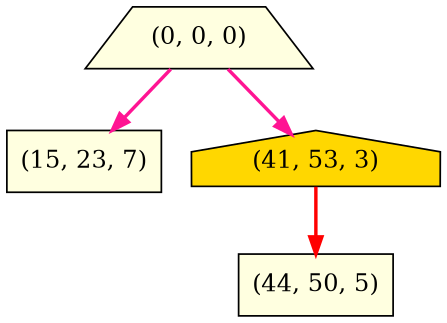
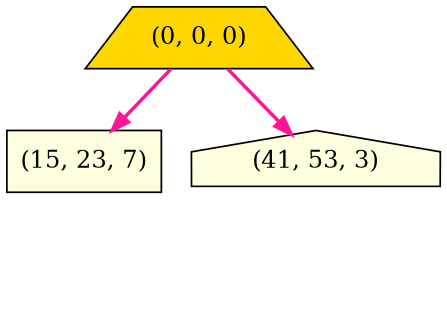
(199, 38) -> (199, 38)
(316, 161) -> (316, 161)
(316, 285) -> none
